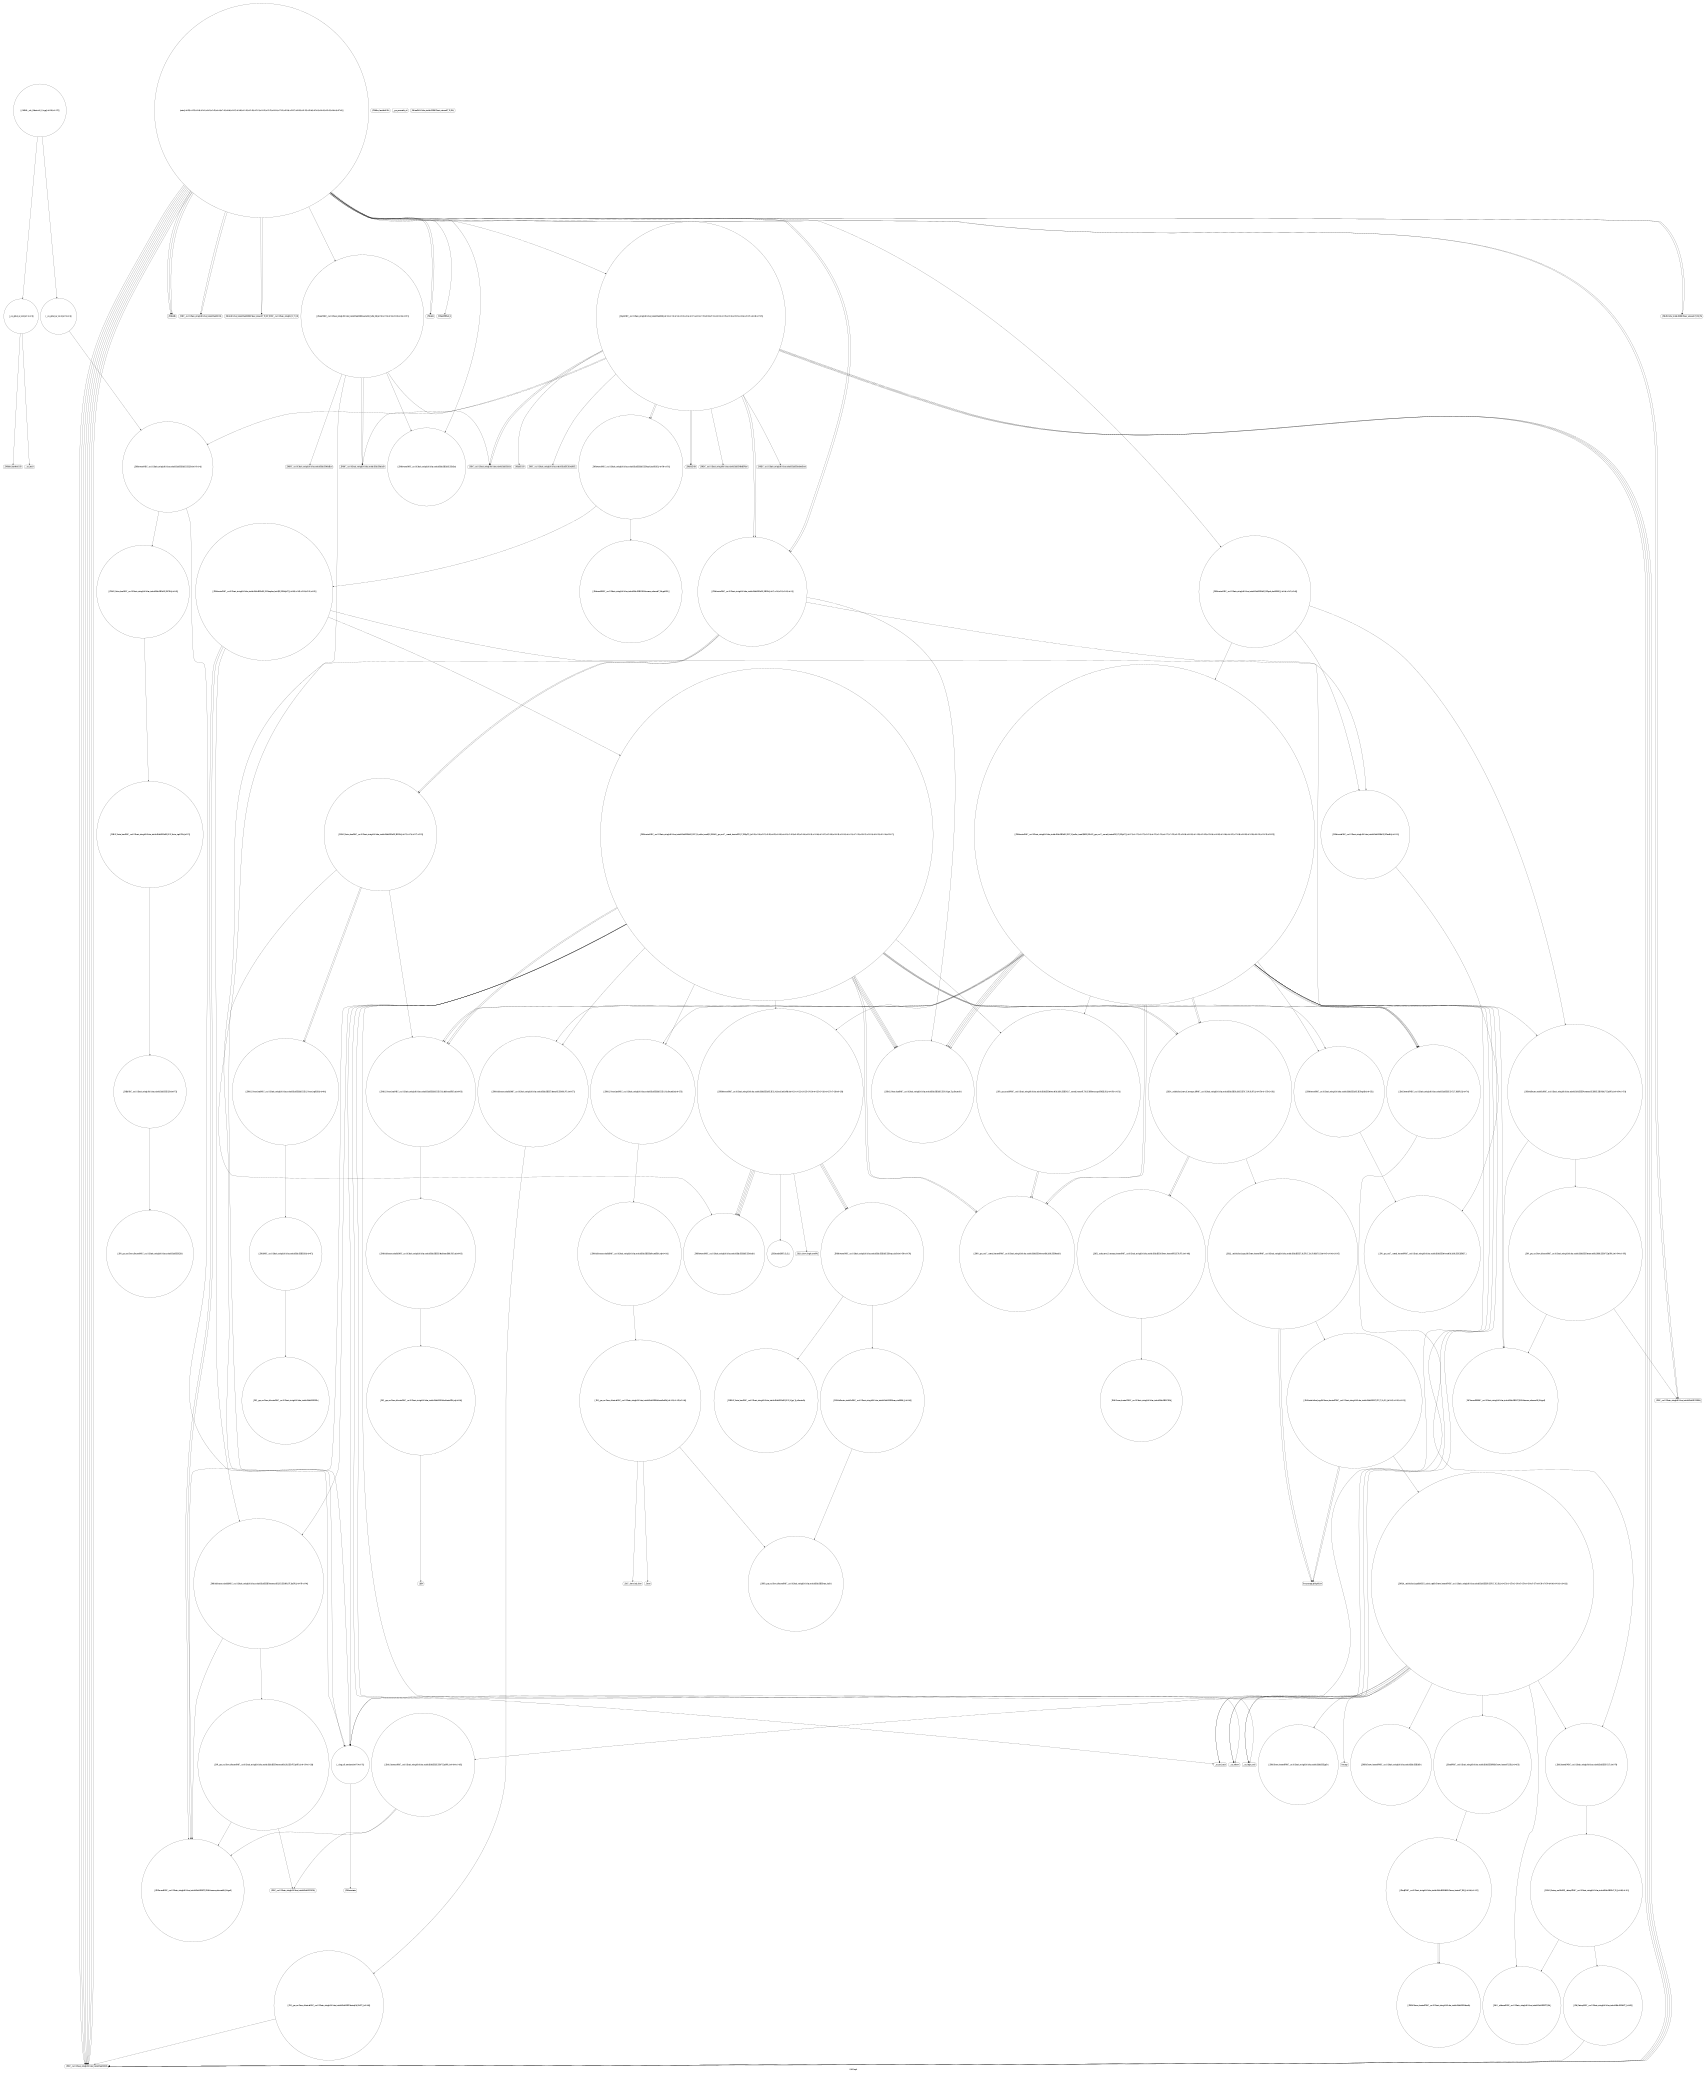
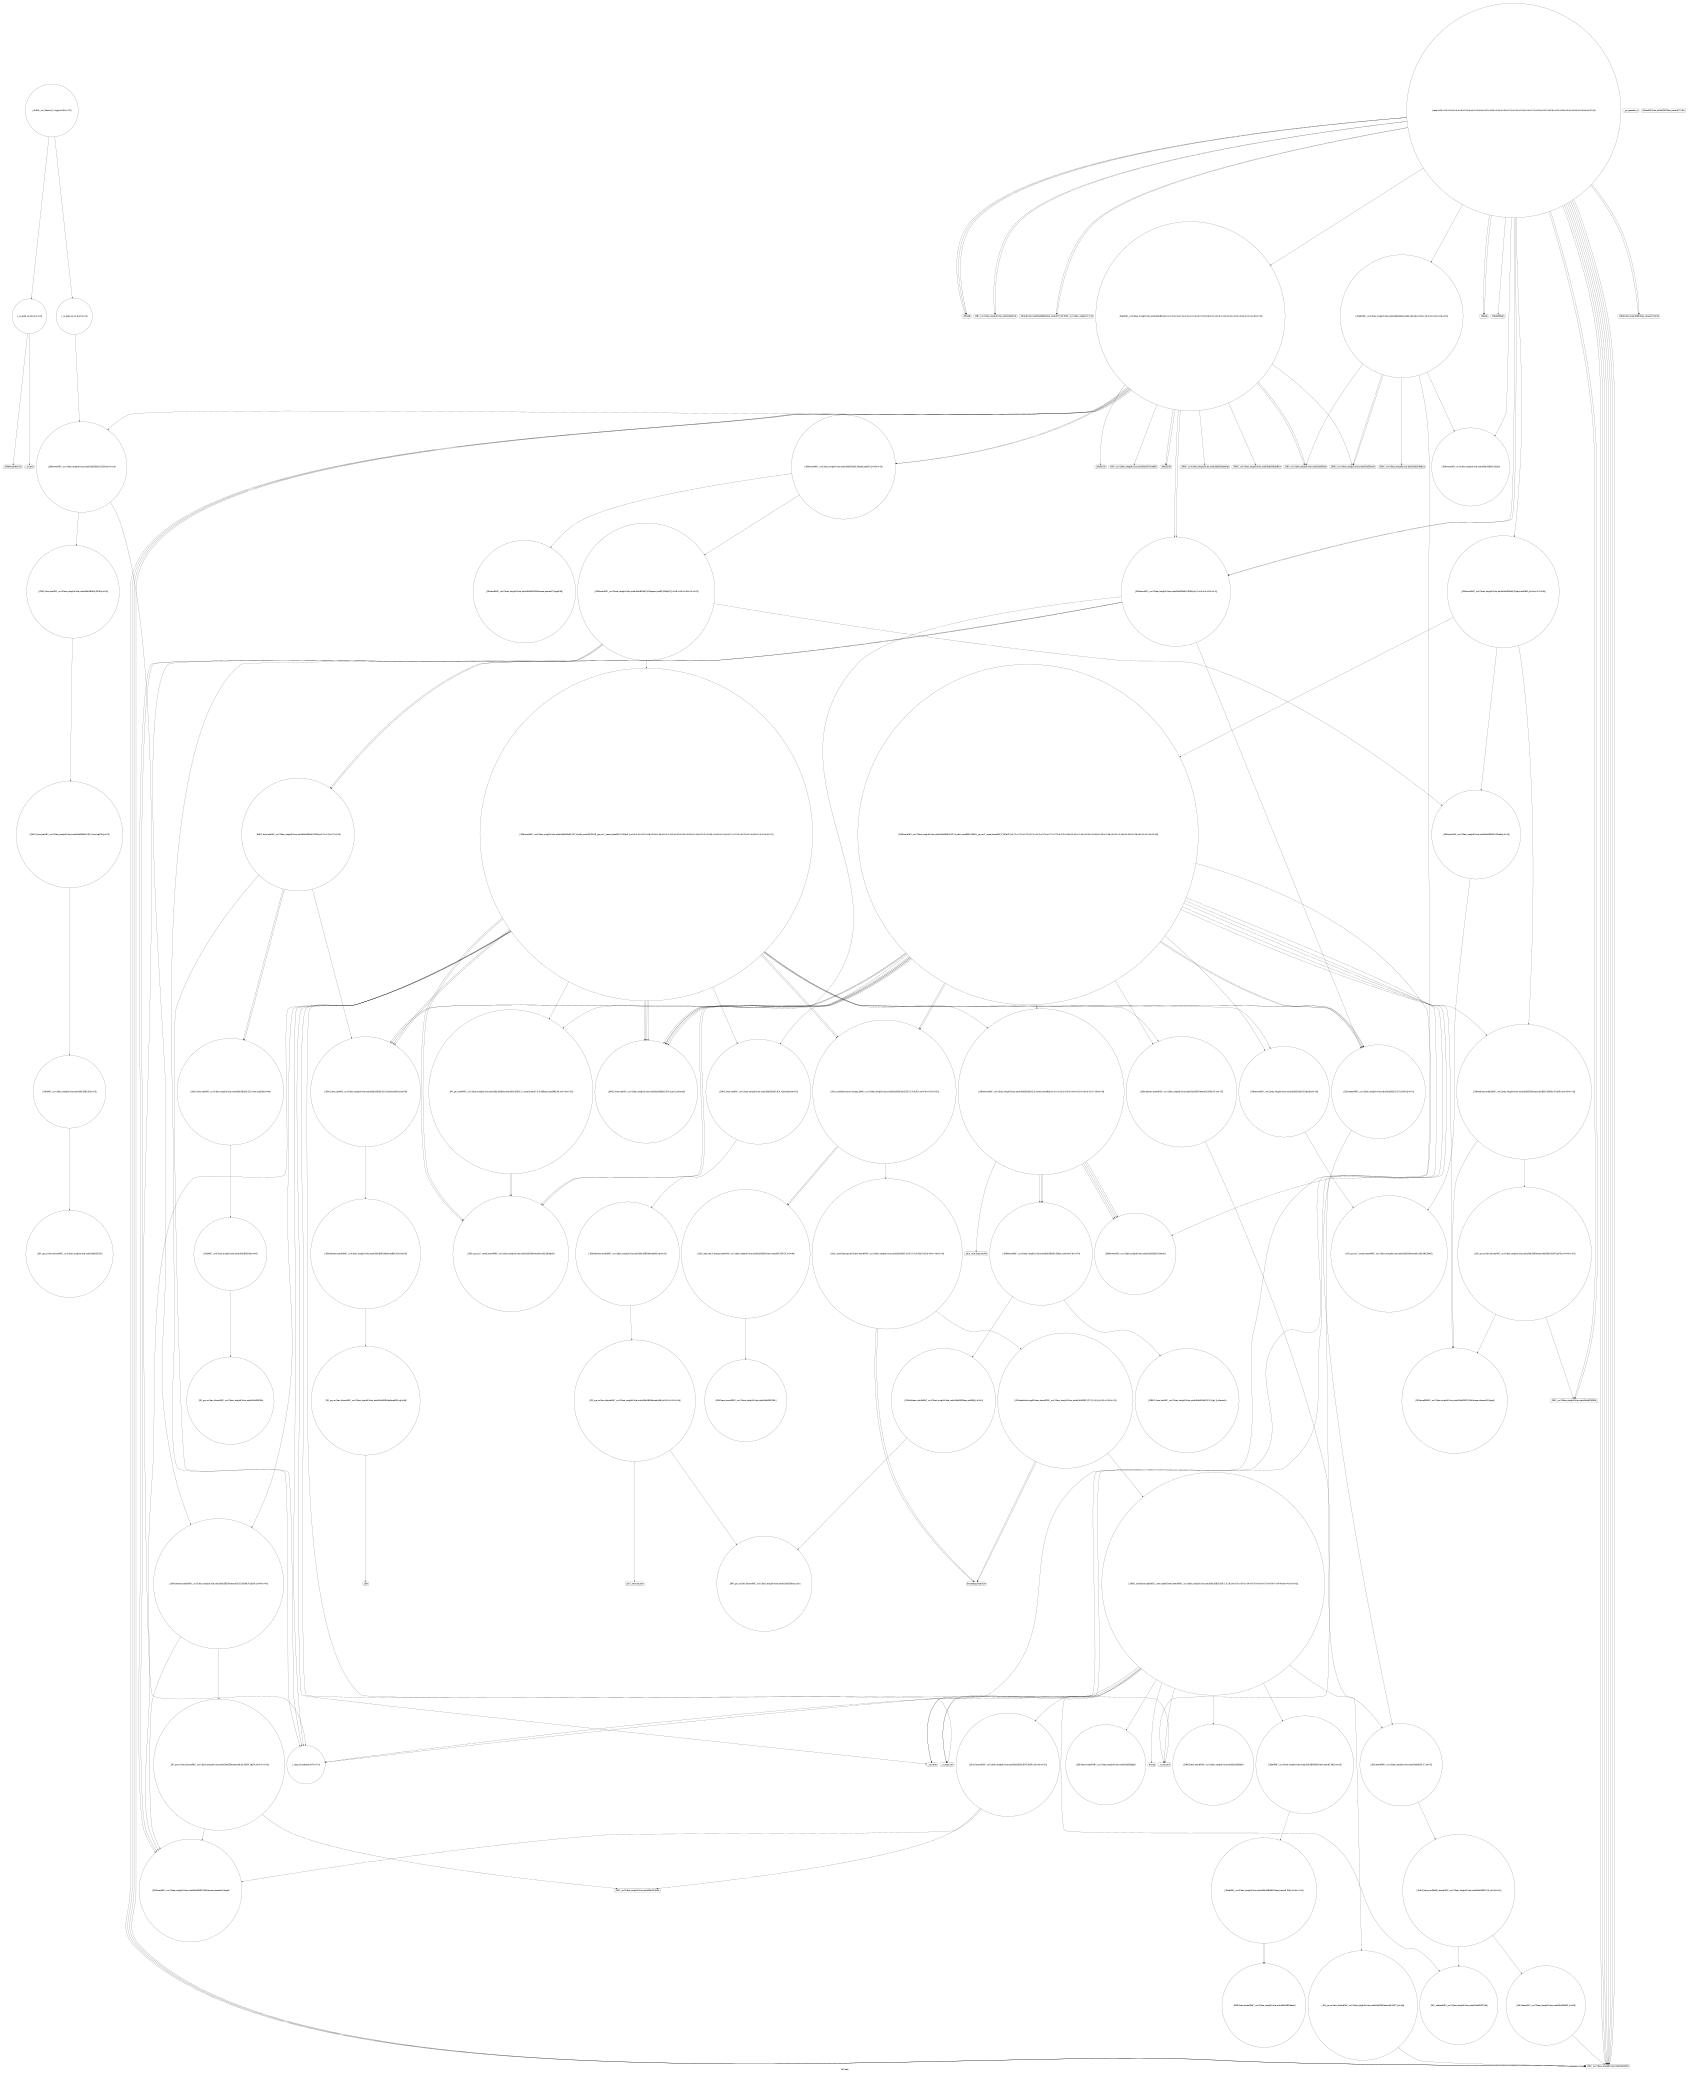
(380, 110) -> none
(780, 1254) -> none
(648, 1584) -> none
(350, 1891) -> none
